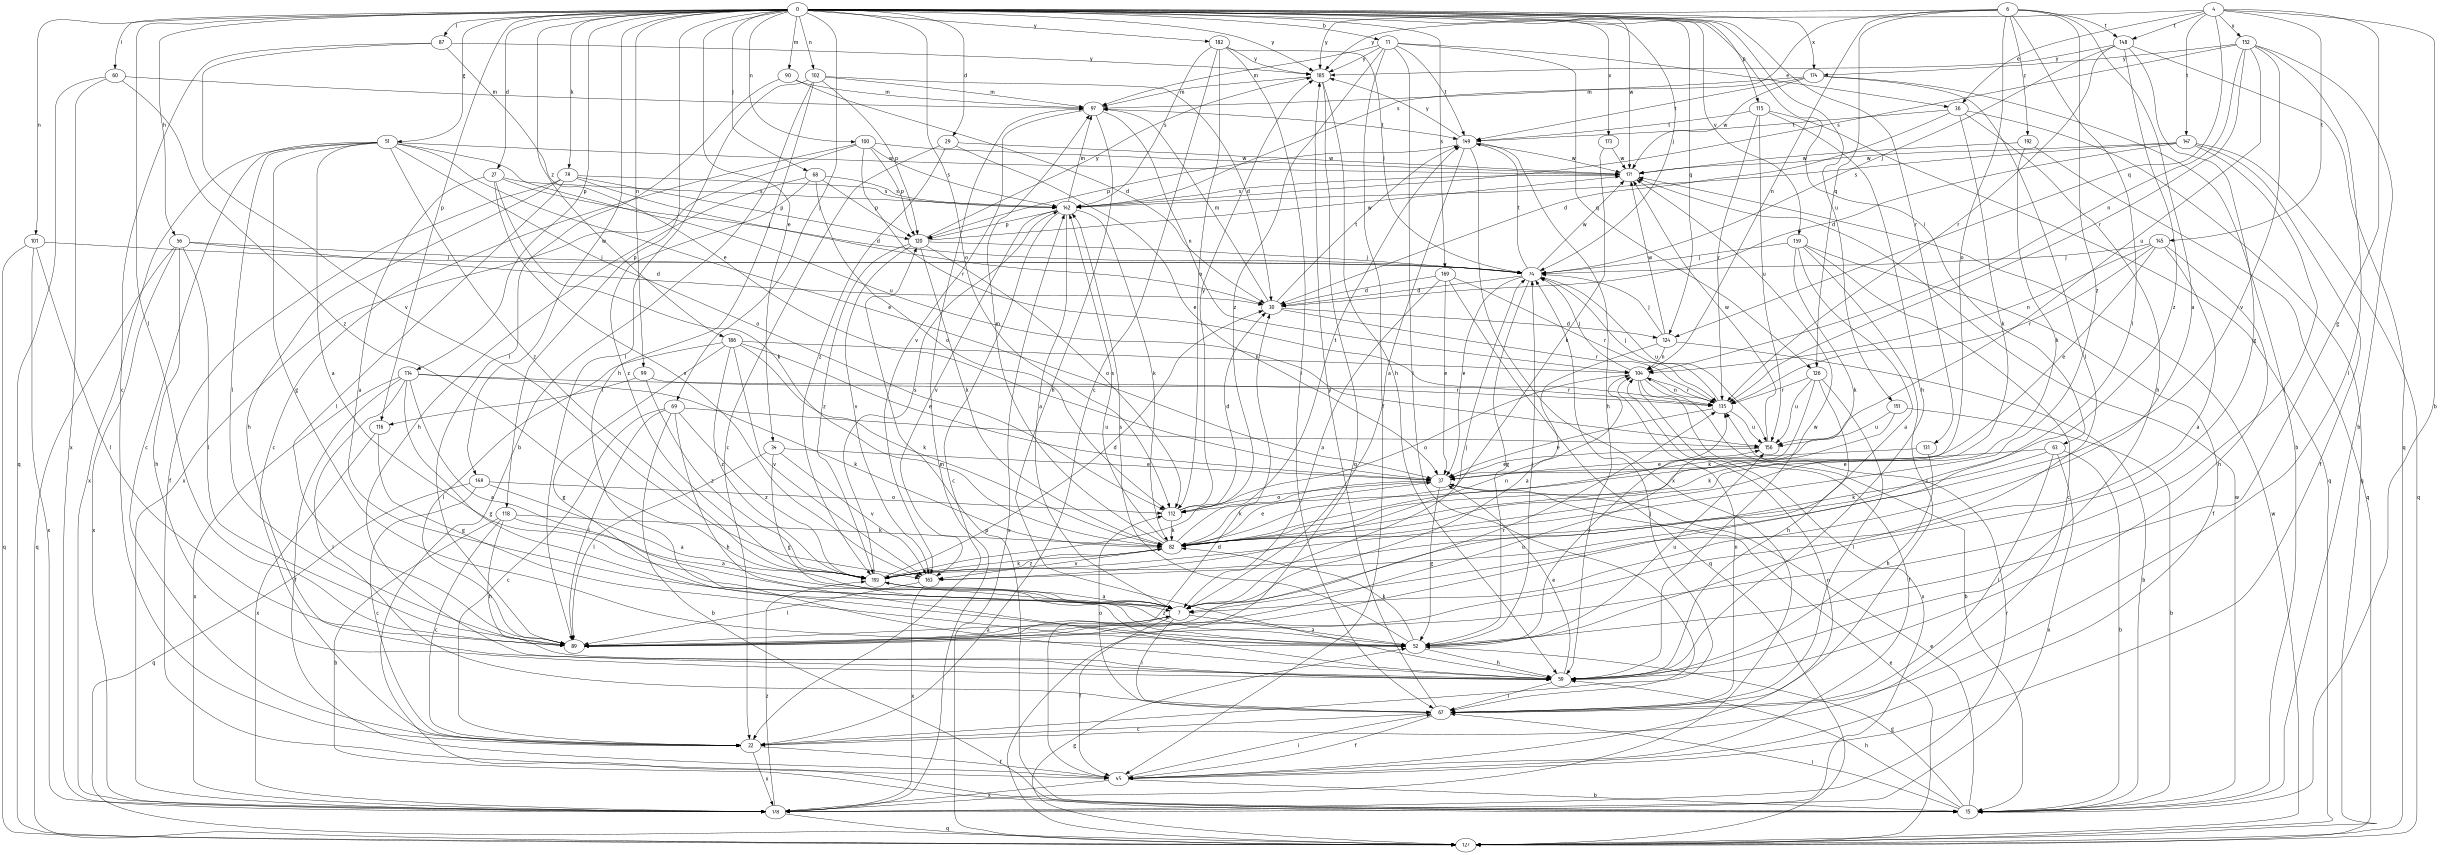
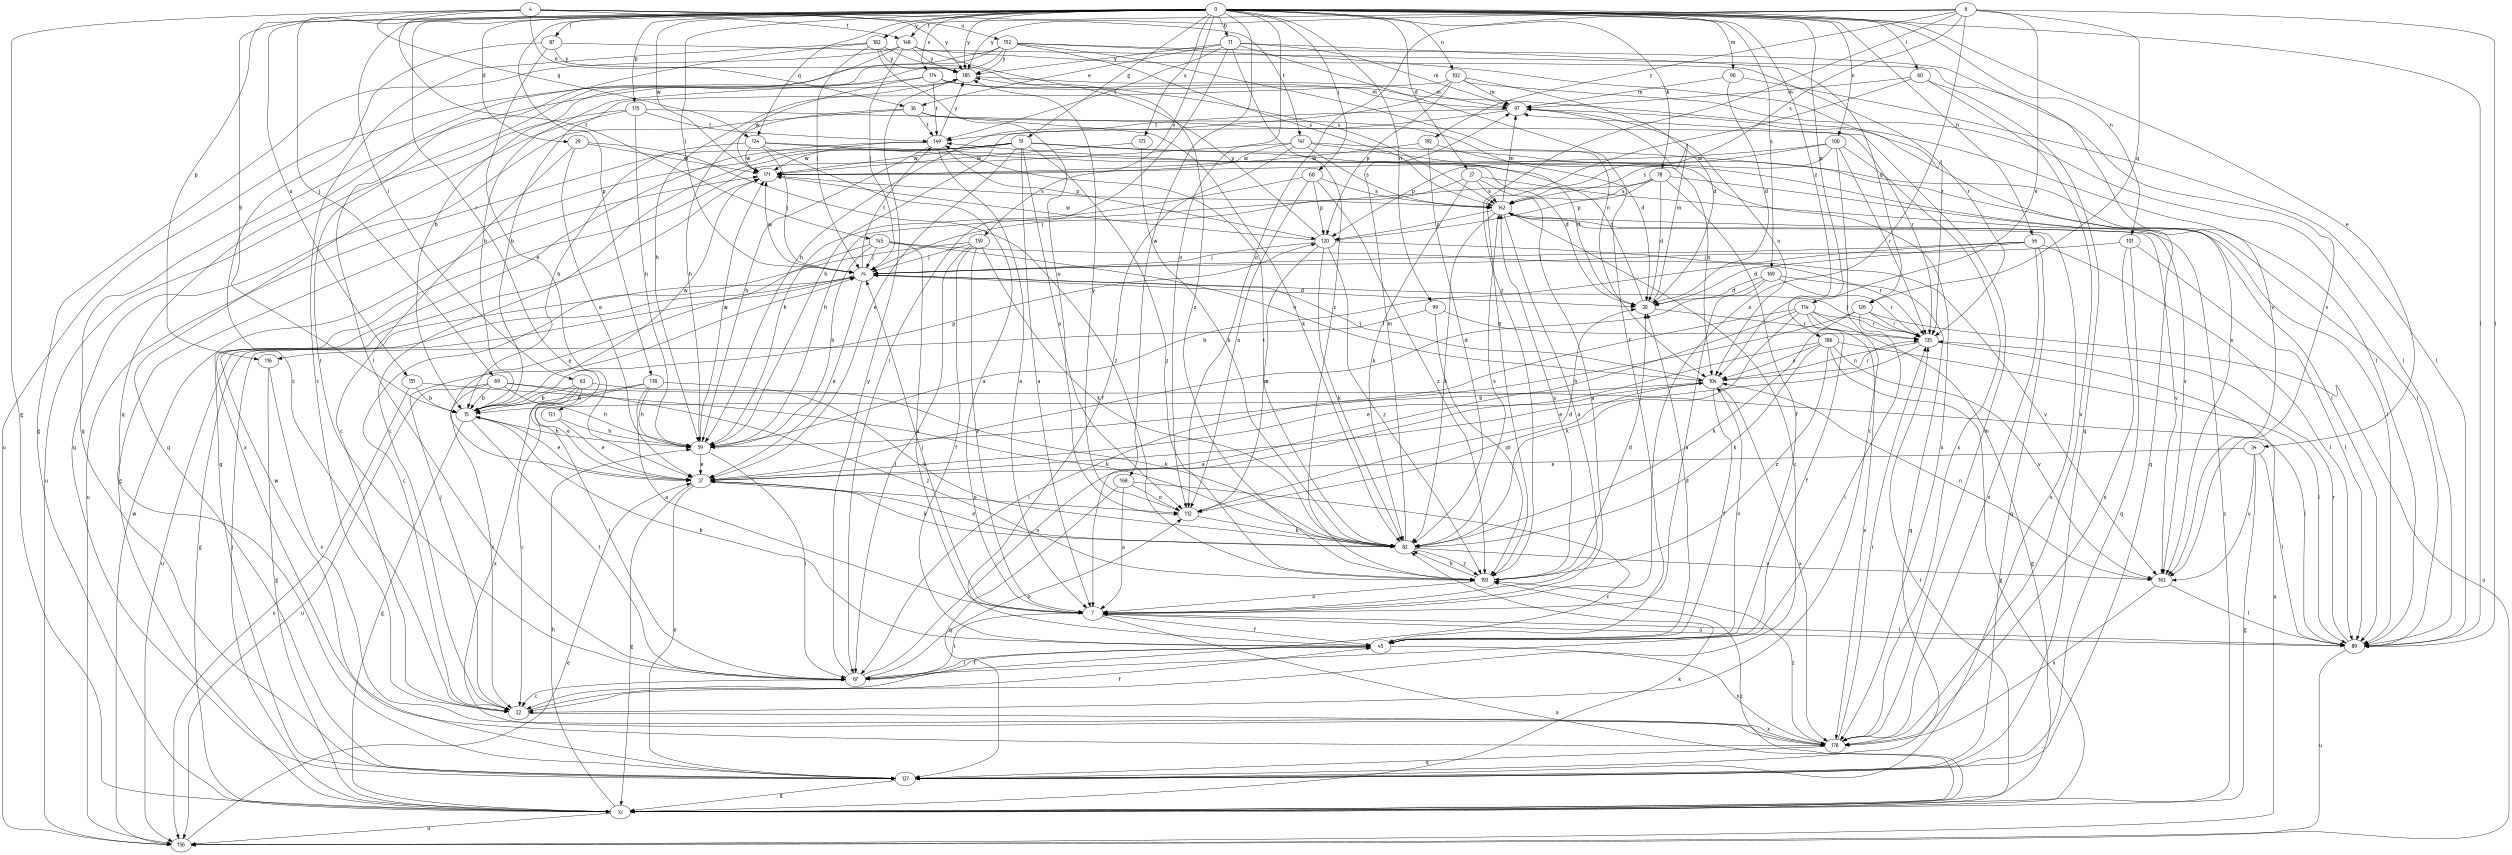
(2032, 64) -> (996, 64)
(1468, 319) -> (1115, 161)
(2057, 341) -> (1466, 341)
